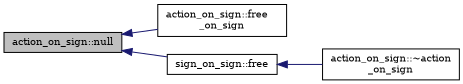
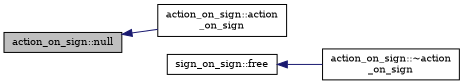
(222, 20) -> (222, 20)
(150, 54) -> none
